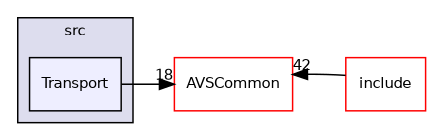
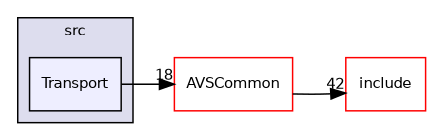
(327, 74) -> (312, 94)
